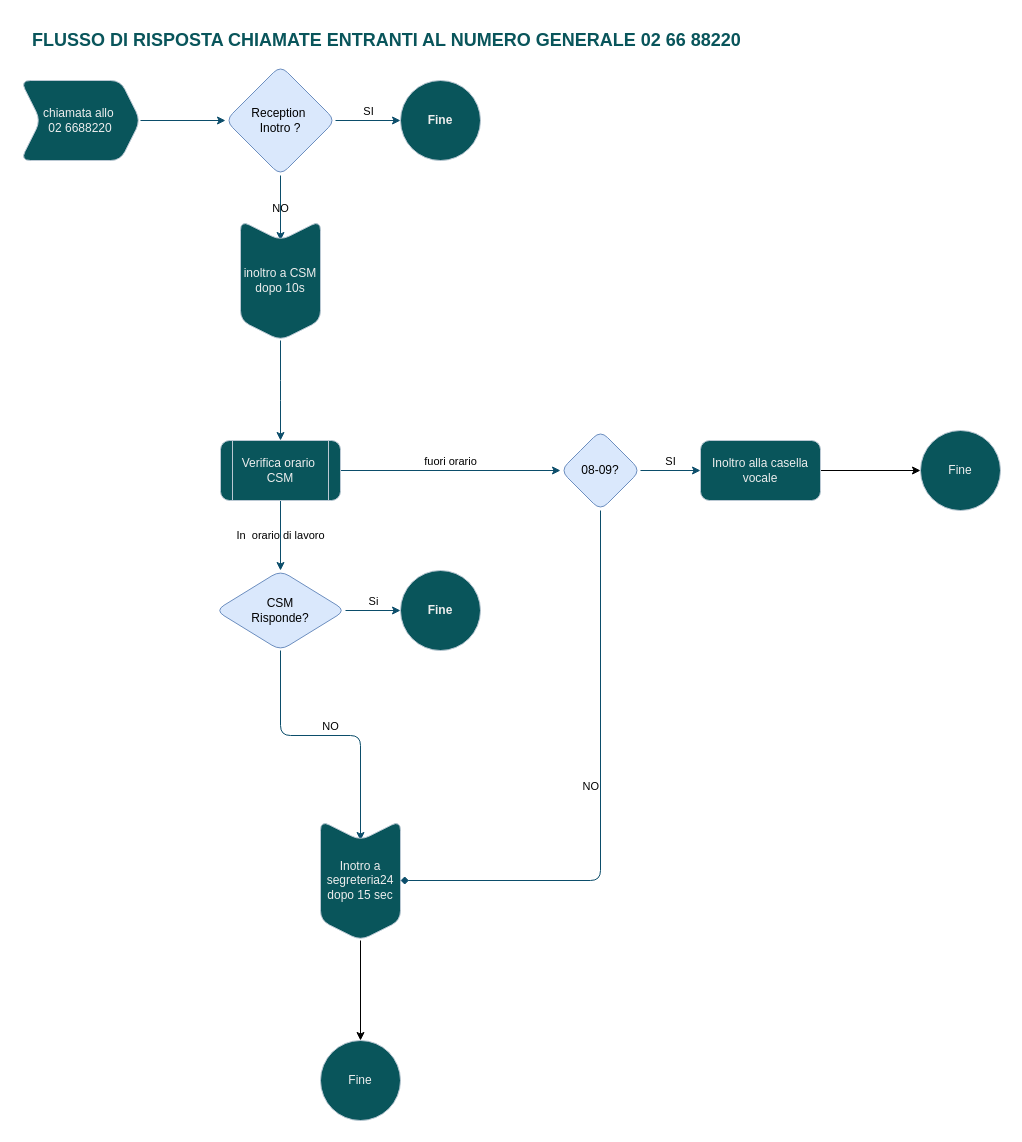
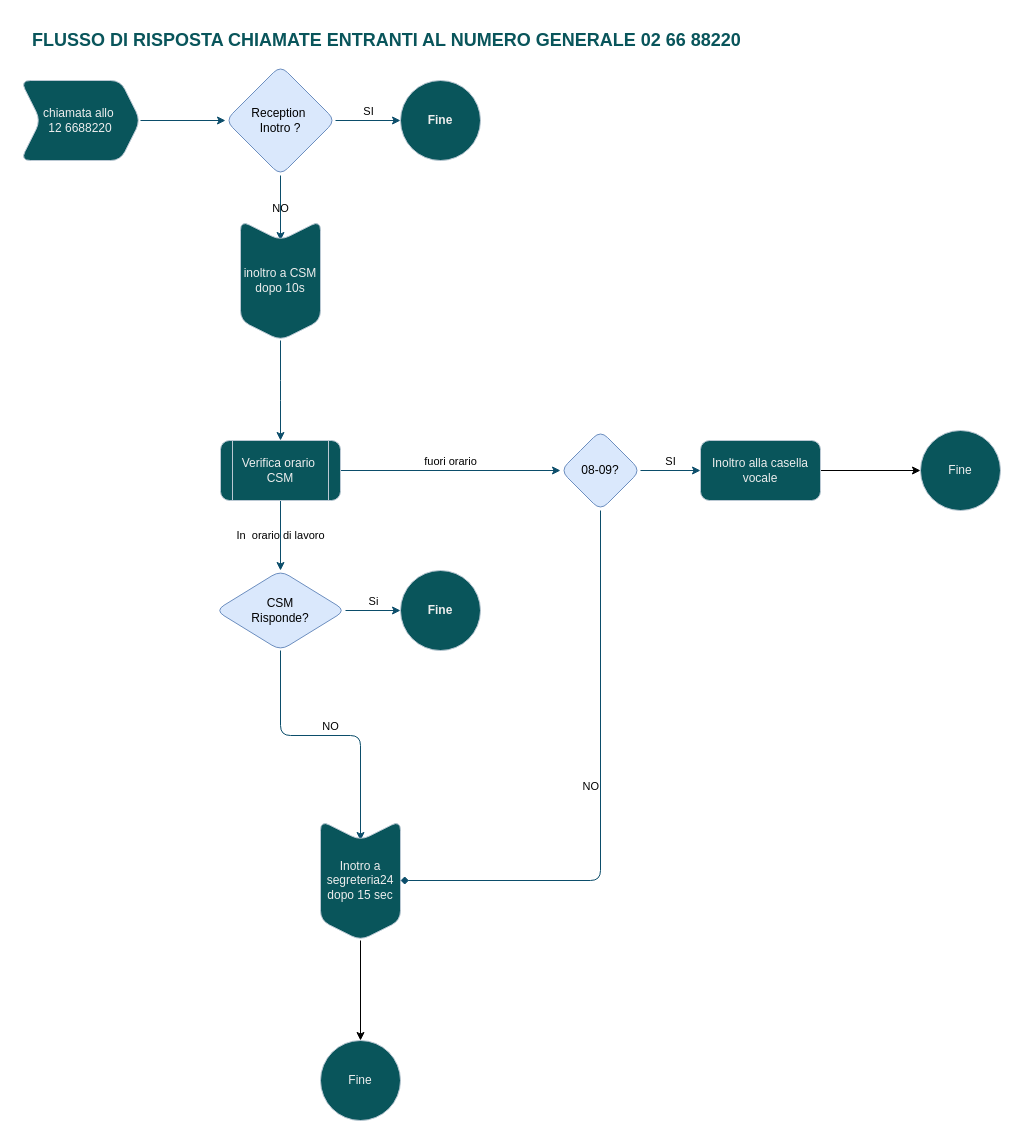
(81, 121) -> (81, 121)
